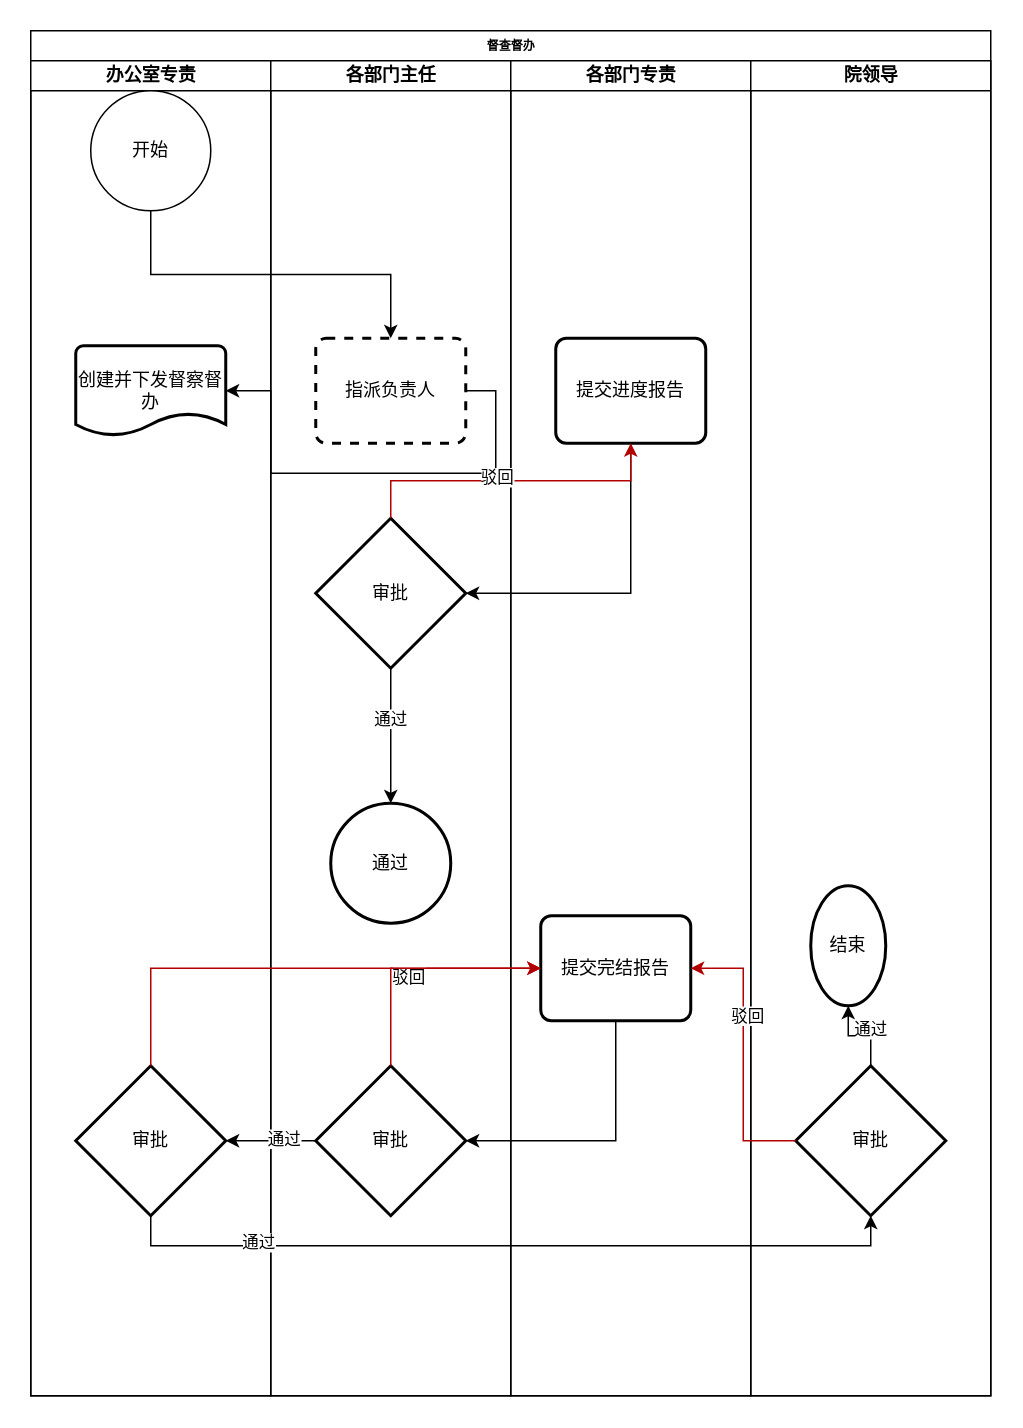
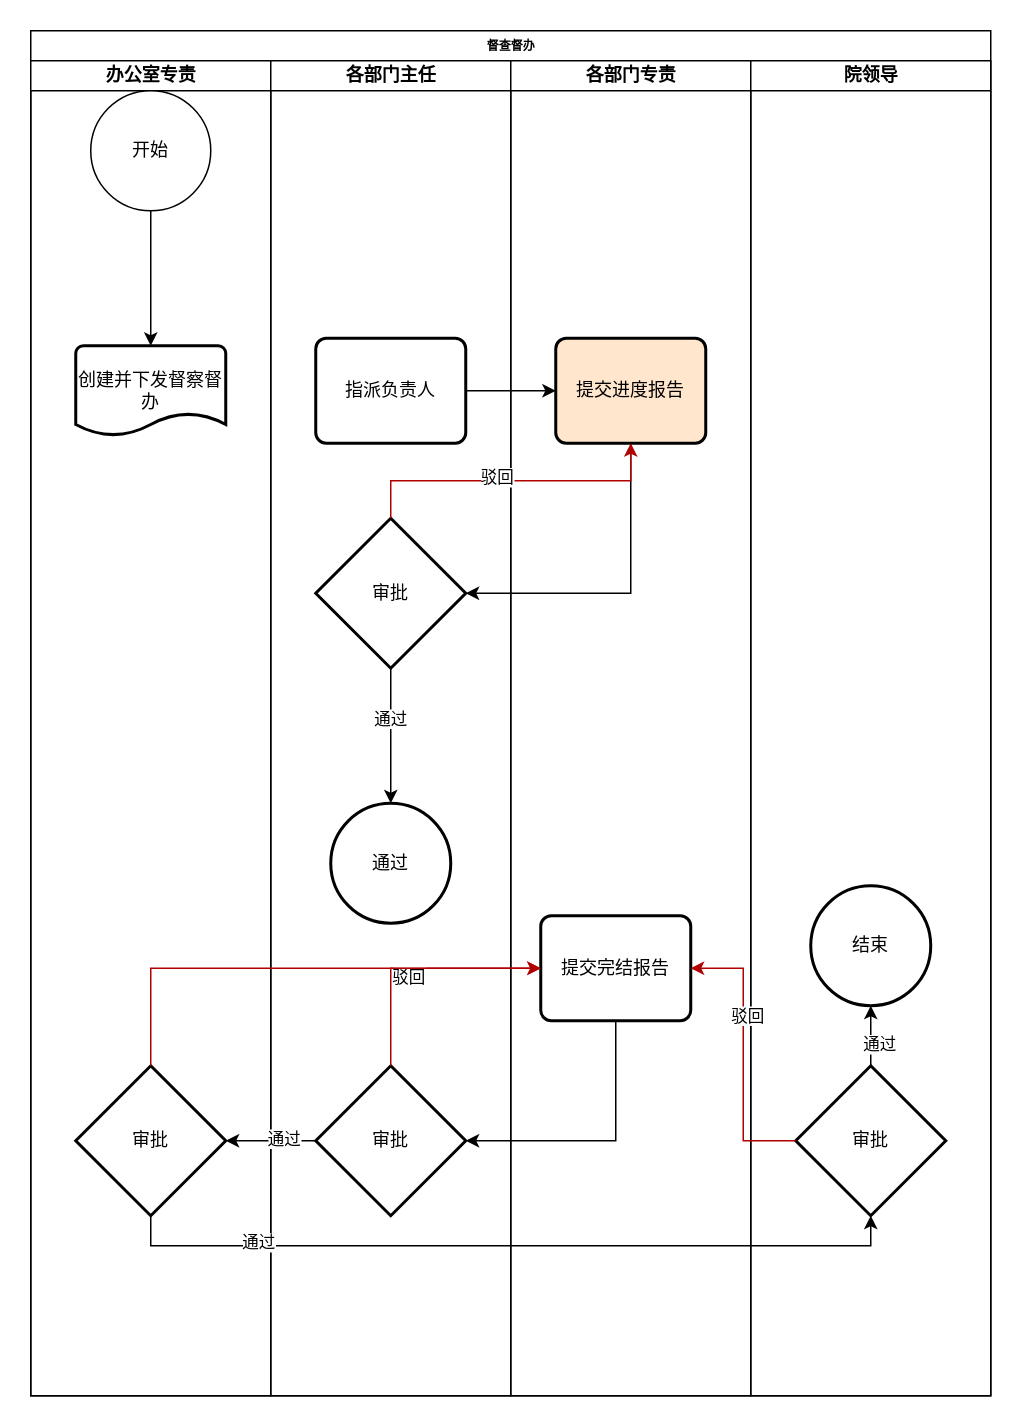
(297, 275) -> (151, 304)
(391, 391) -> (391, 391)
(631, 391) -> (631, 391)
(378, 473) -> (519, 391)
(848, 946) -> (871, 946)
